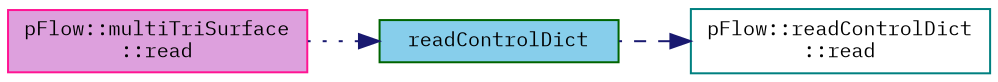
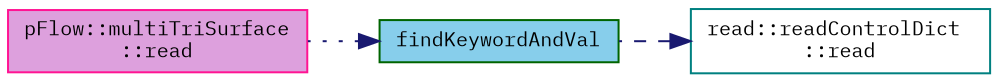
(499, 41) -> (499, 41)
(840, 41) -> (840, 41)
